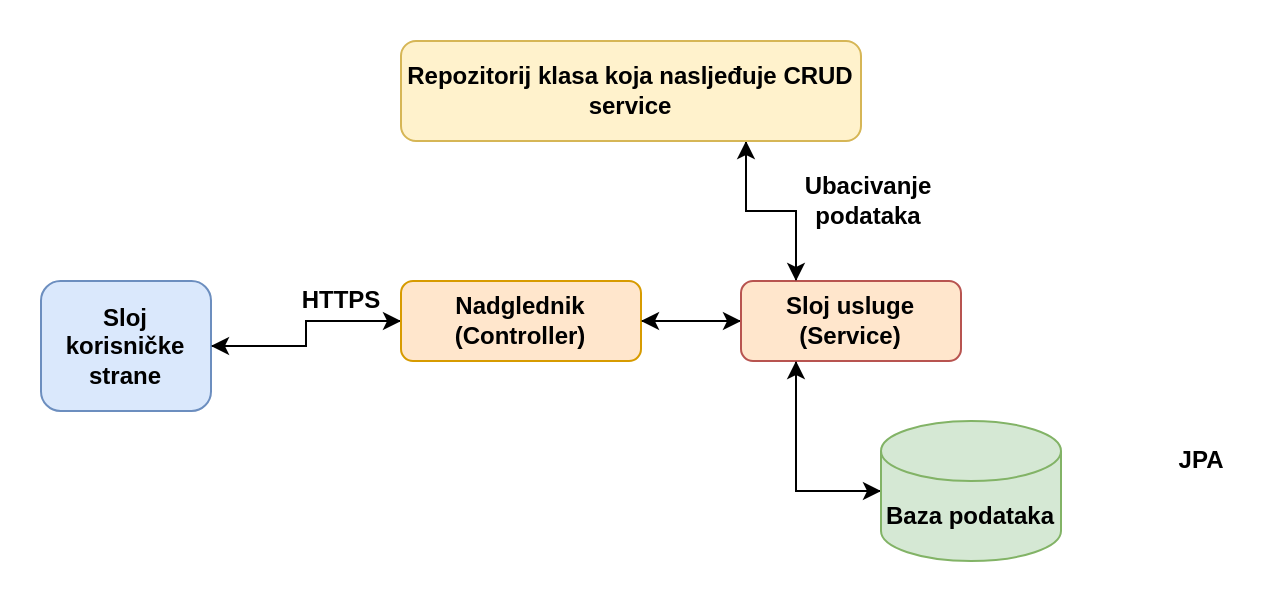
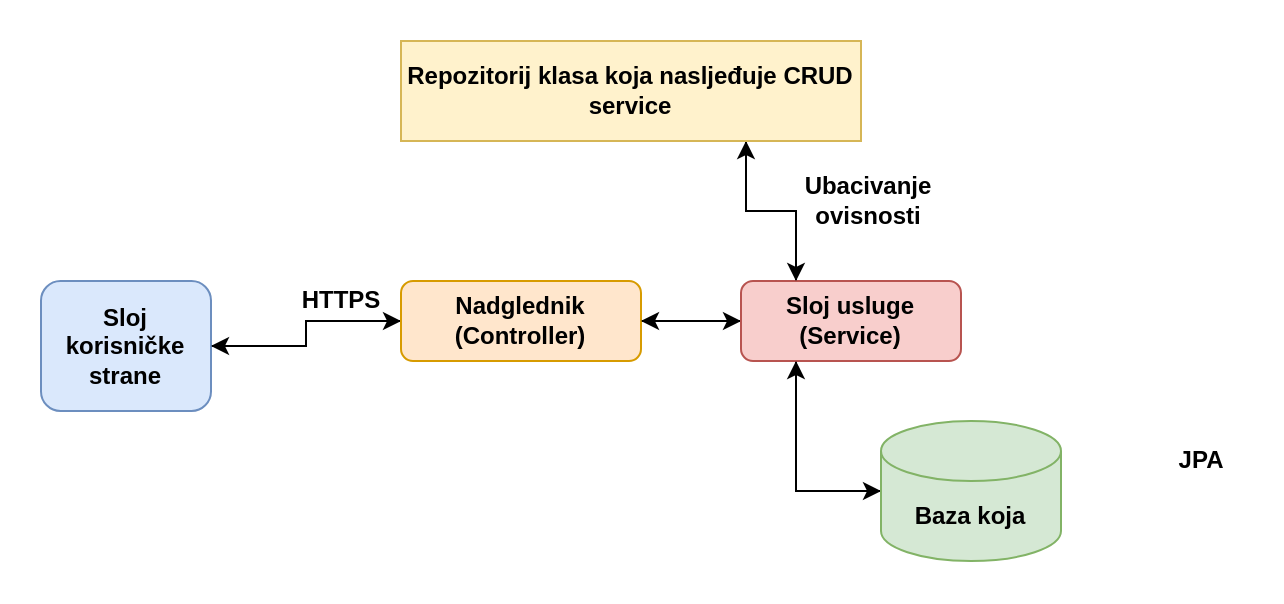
(631, 91) -> (631, 91)
(869, 201) -> (869, 201)
(851, 321) -> (851, 321)
(971, 517) -> (971, 517)
